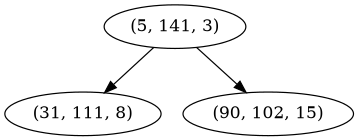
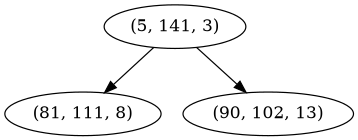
(83, 114) -> (83, 114)
(268, 114) -> (268, 114)
